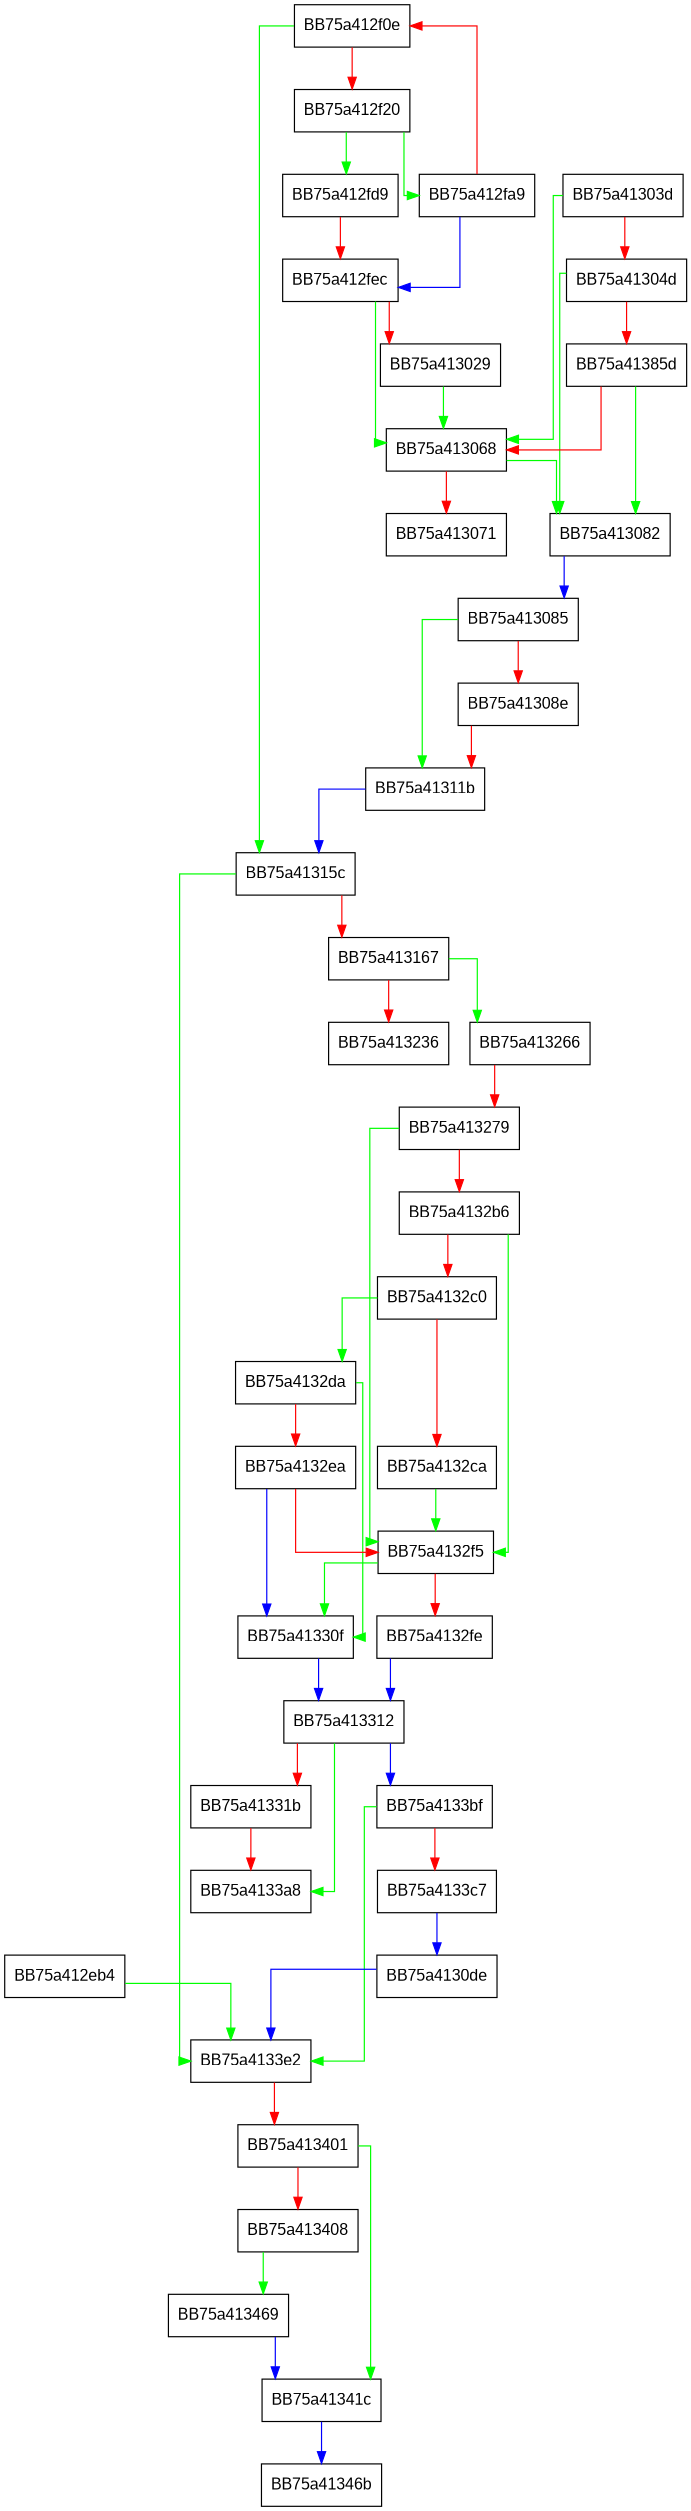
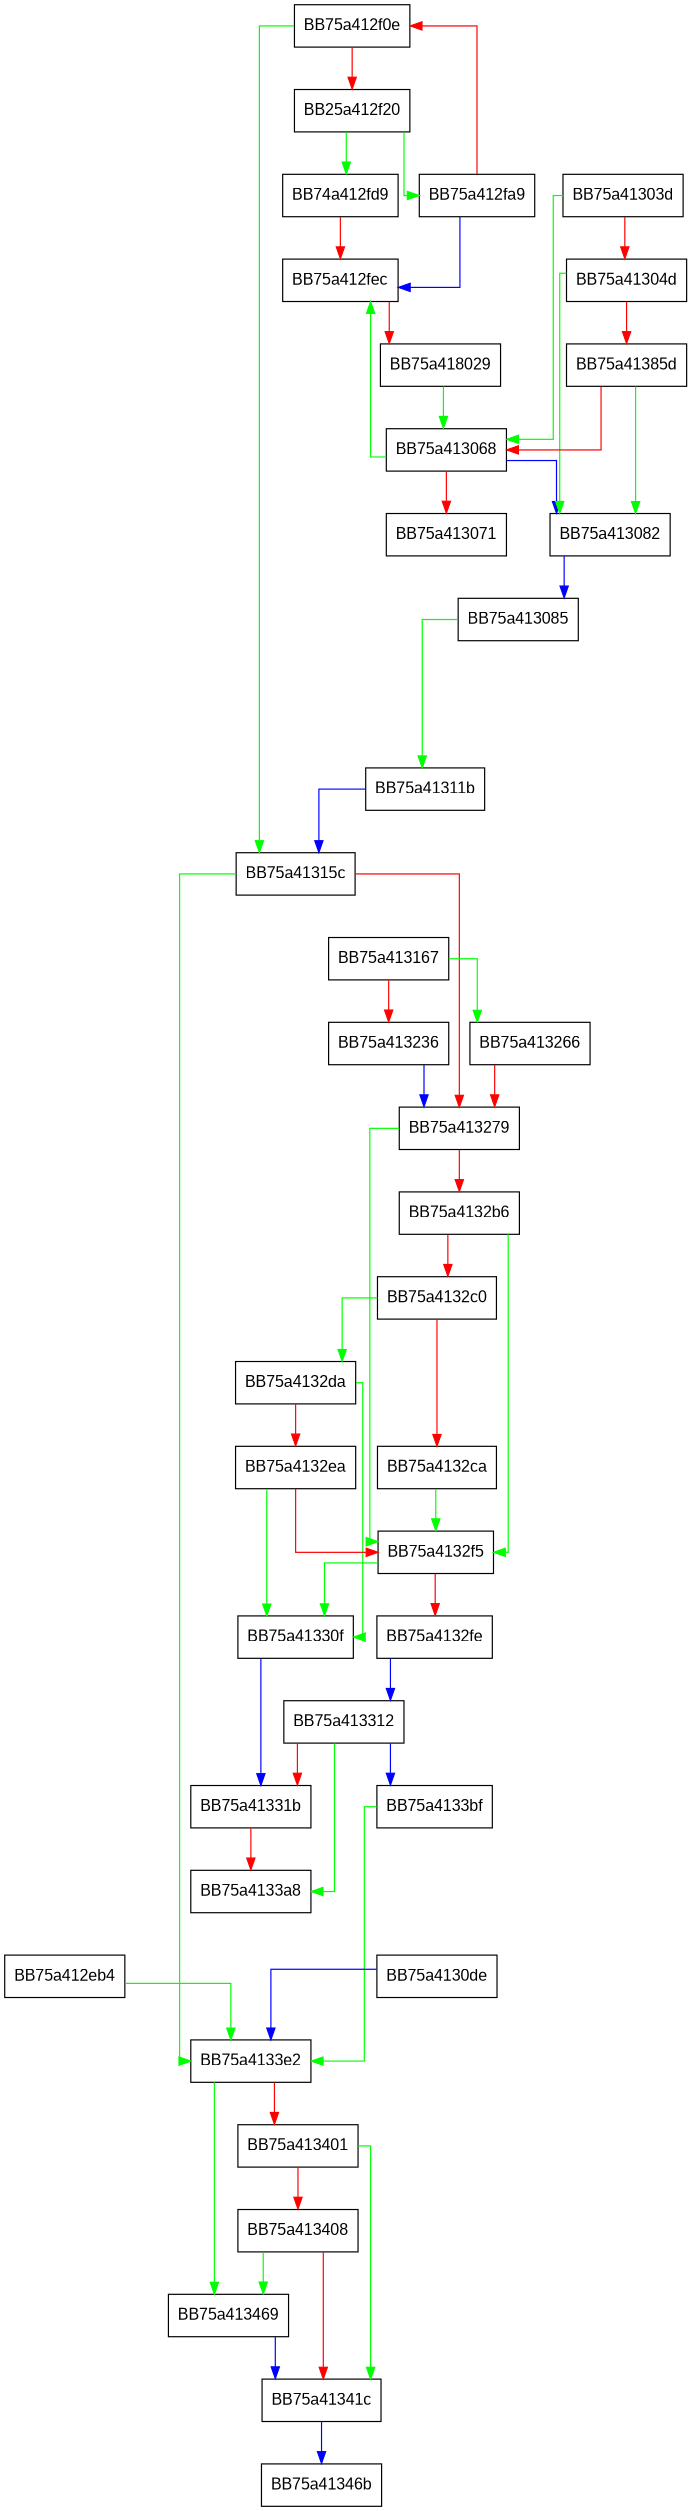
(352, 111) -> (352, 111)
(340, 196) -> (340, 196)
(440, 365) -> (440, 365)
(376, 373) -> (371, 393)
(552, 461) -> (552, 461)
(518, 704) -> none
(342, 910) -> (459, 933)
none -> (424, 1080)
(267, 1547) -> (267, 1547)
(319, 1673) -> (261, 1716)
(437, 1892) -> none
none -> (214, 2182)
none -> (323, 2310)
